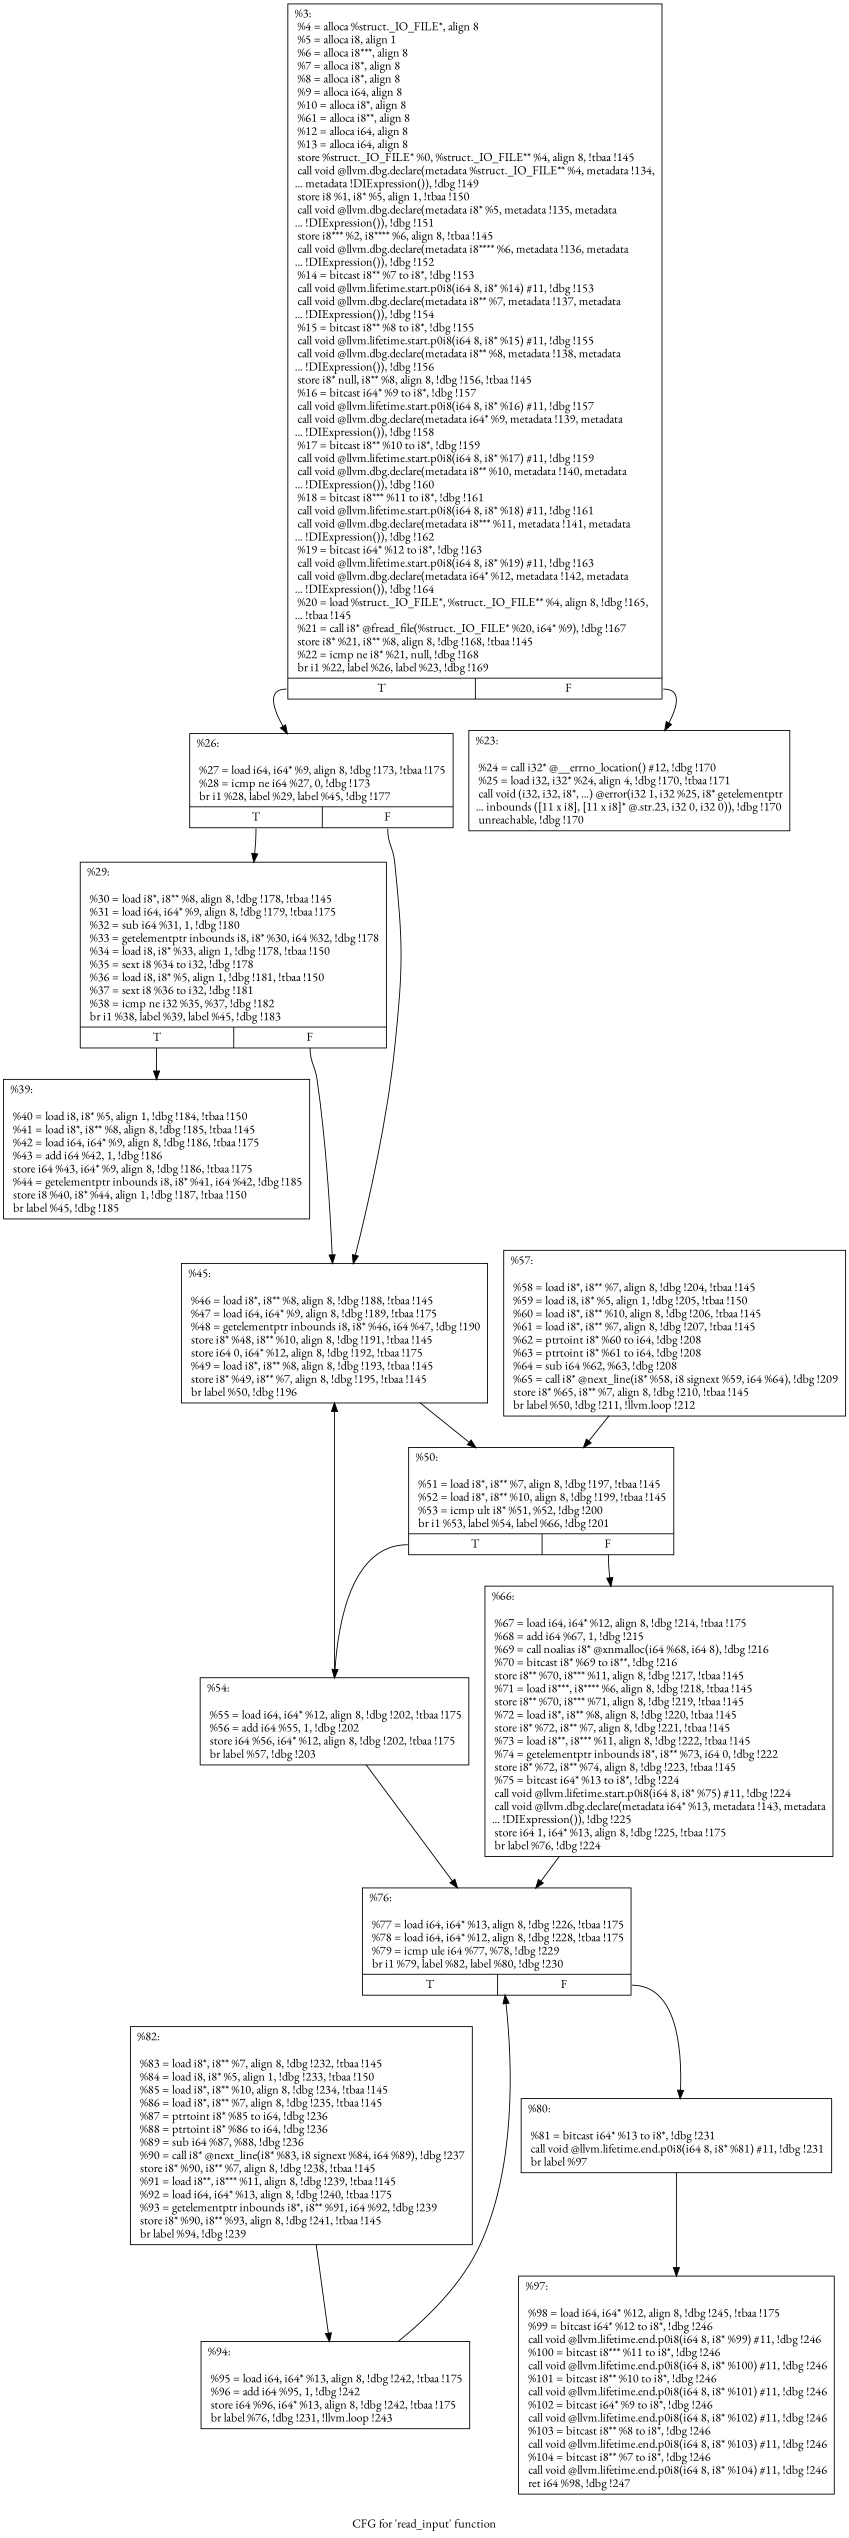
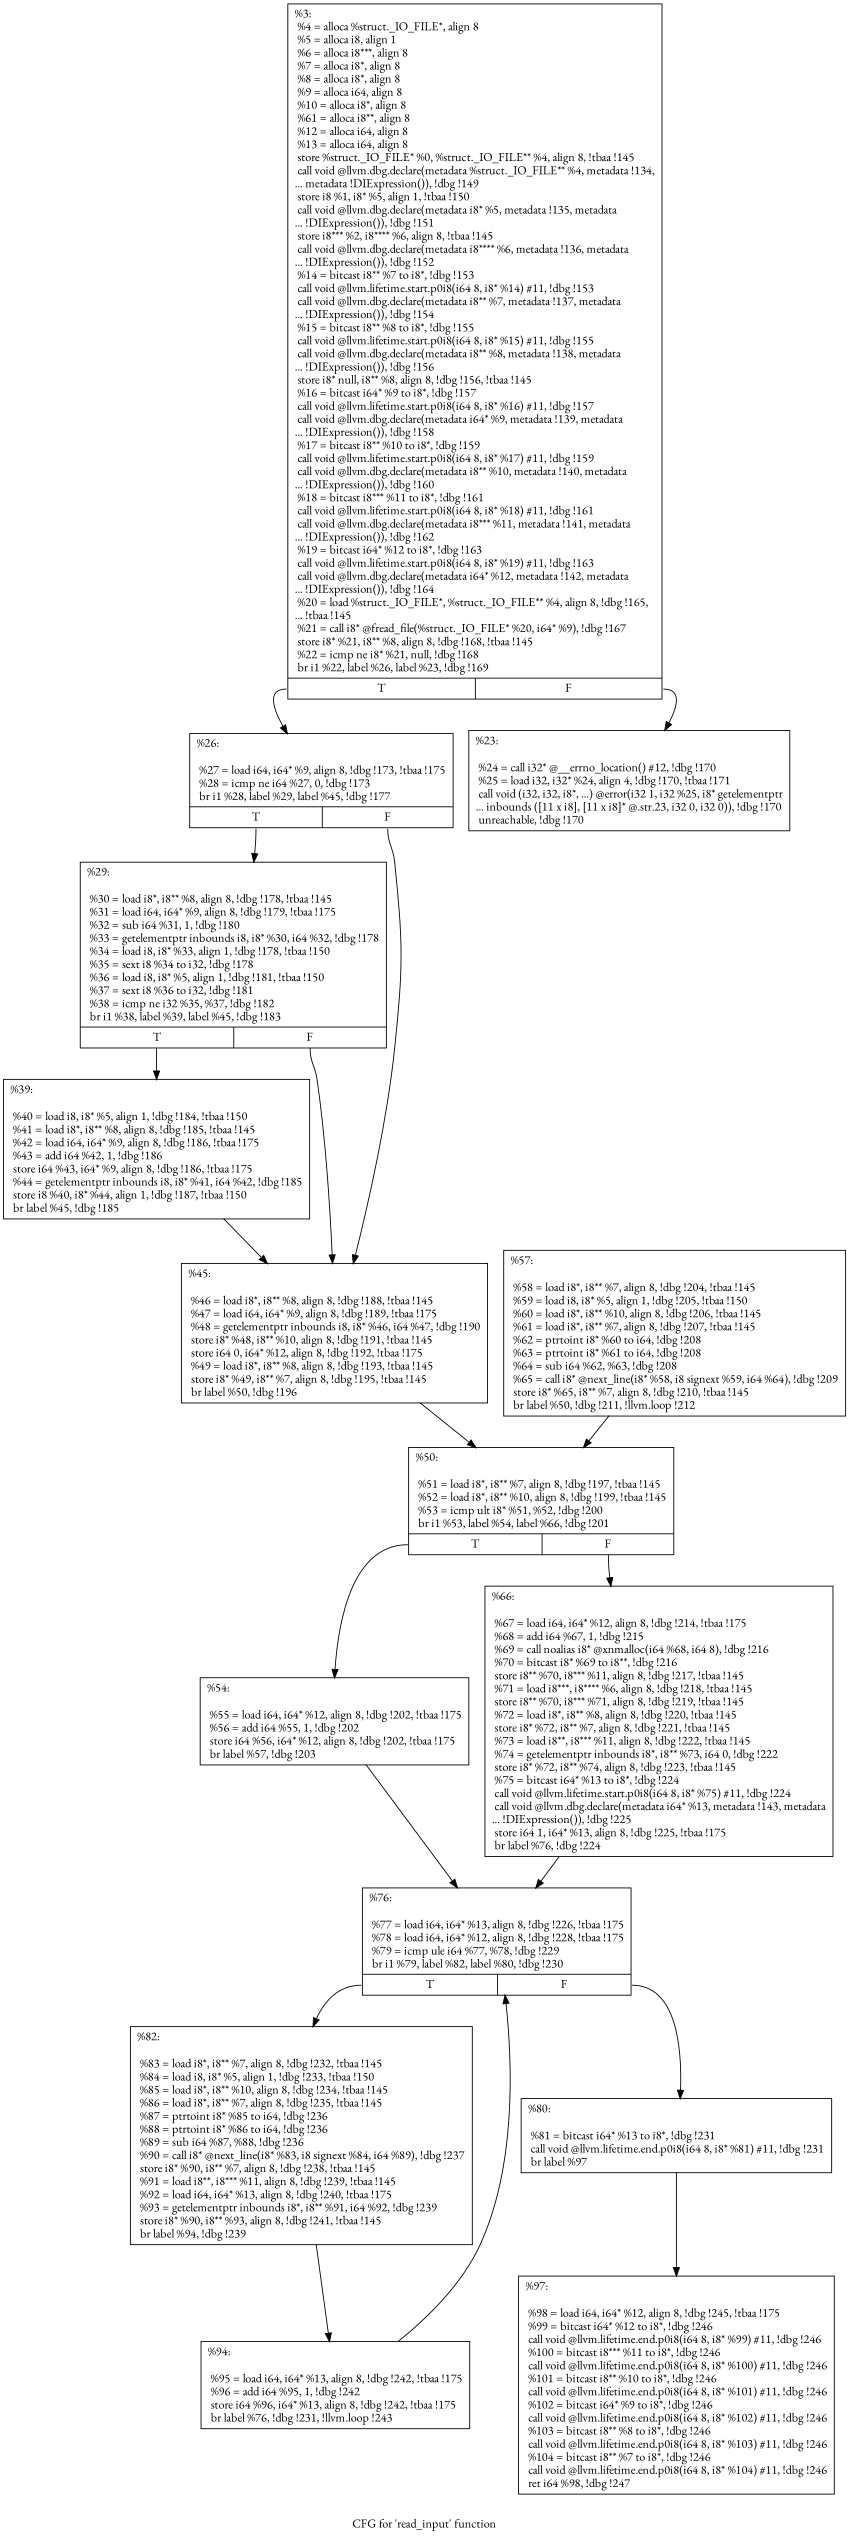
(334, 1545) -> (243, 1238)
none -> (334, 1995)
